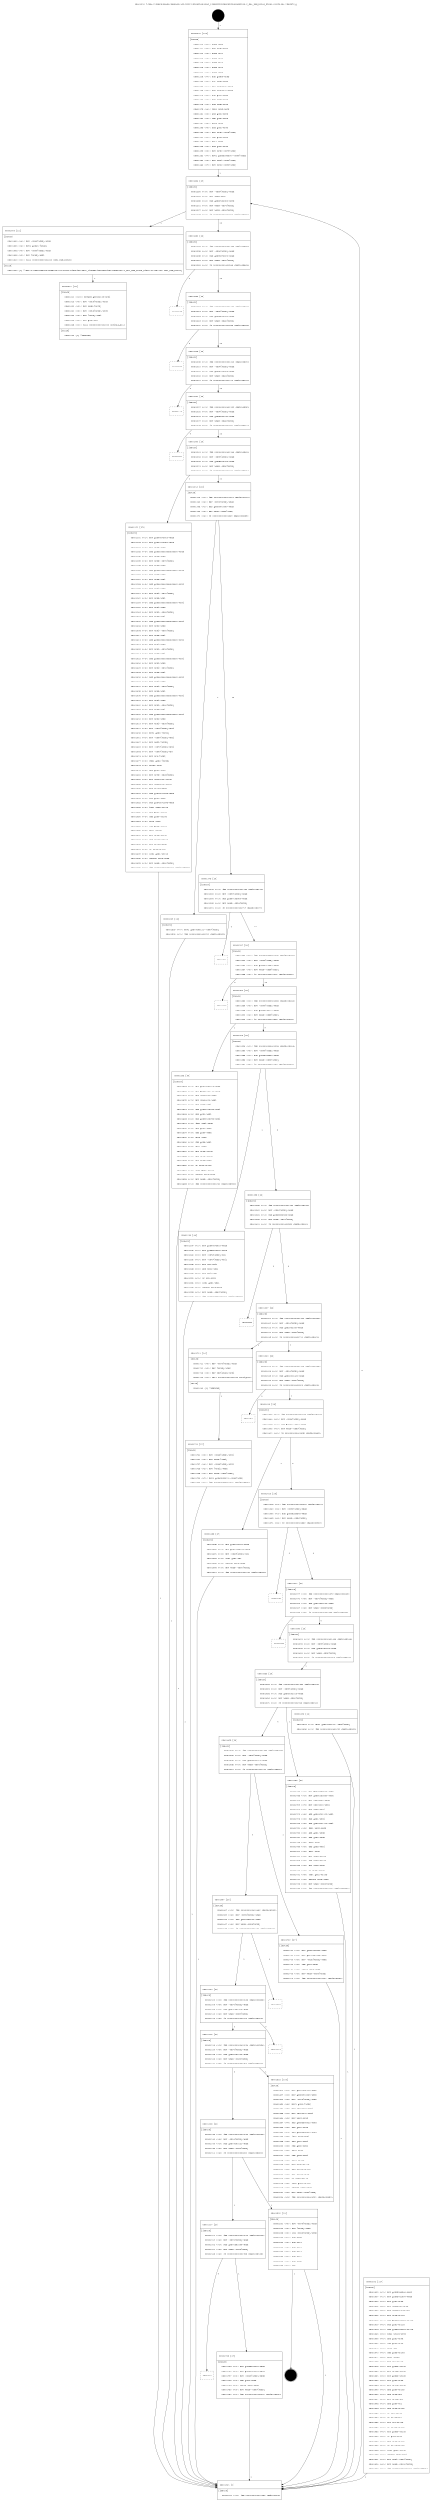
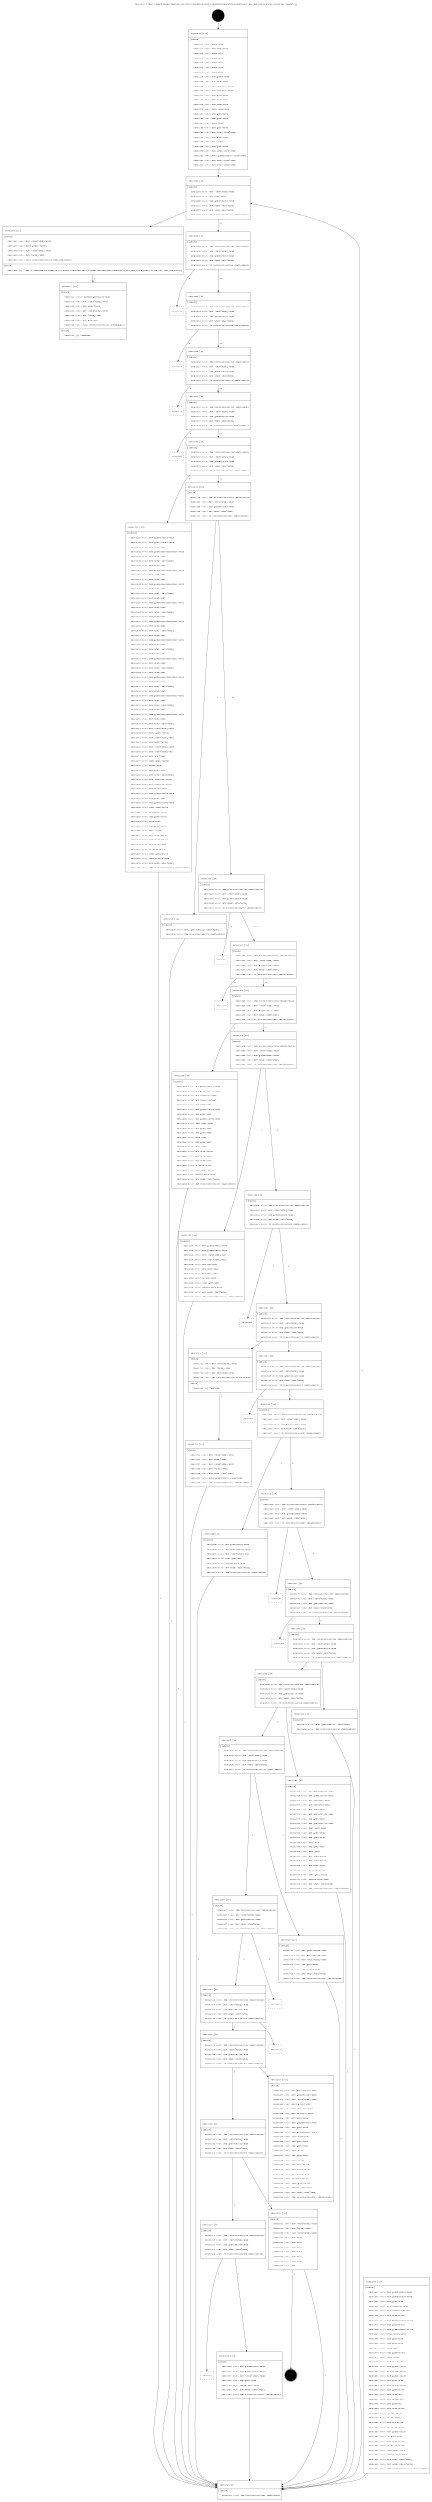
none -> (323, 1685)
